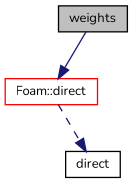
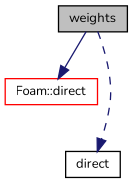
(69, 122) -> (110, 85)
